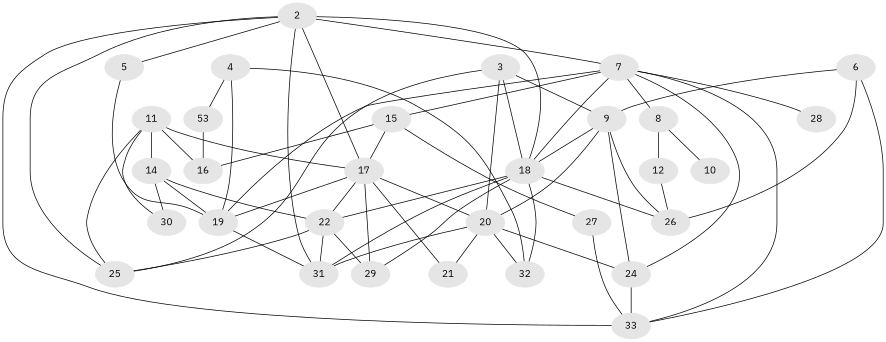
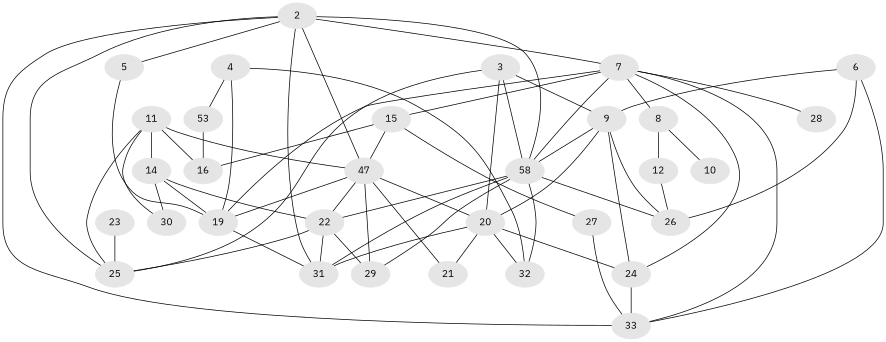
(364, 171) -> (364, 171)
(525, 171) -> (525, 171)
none -> (115, 223)
